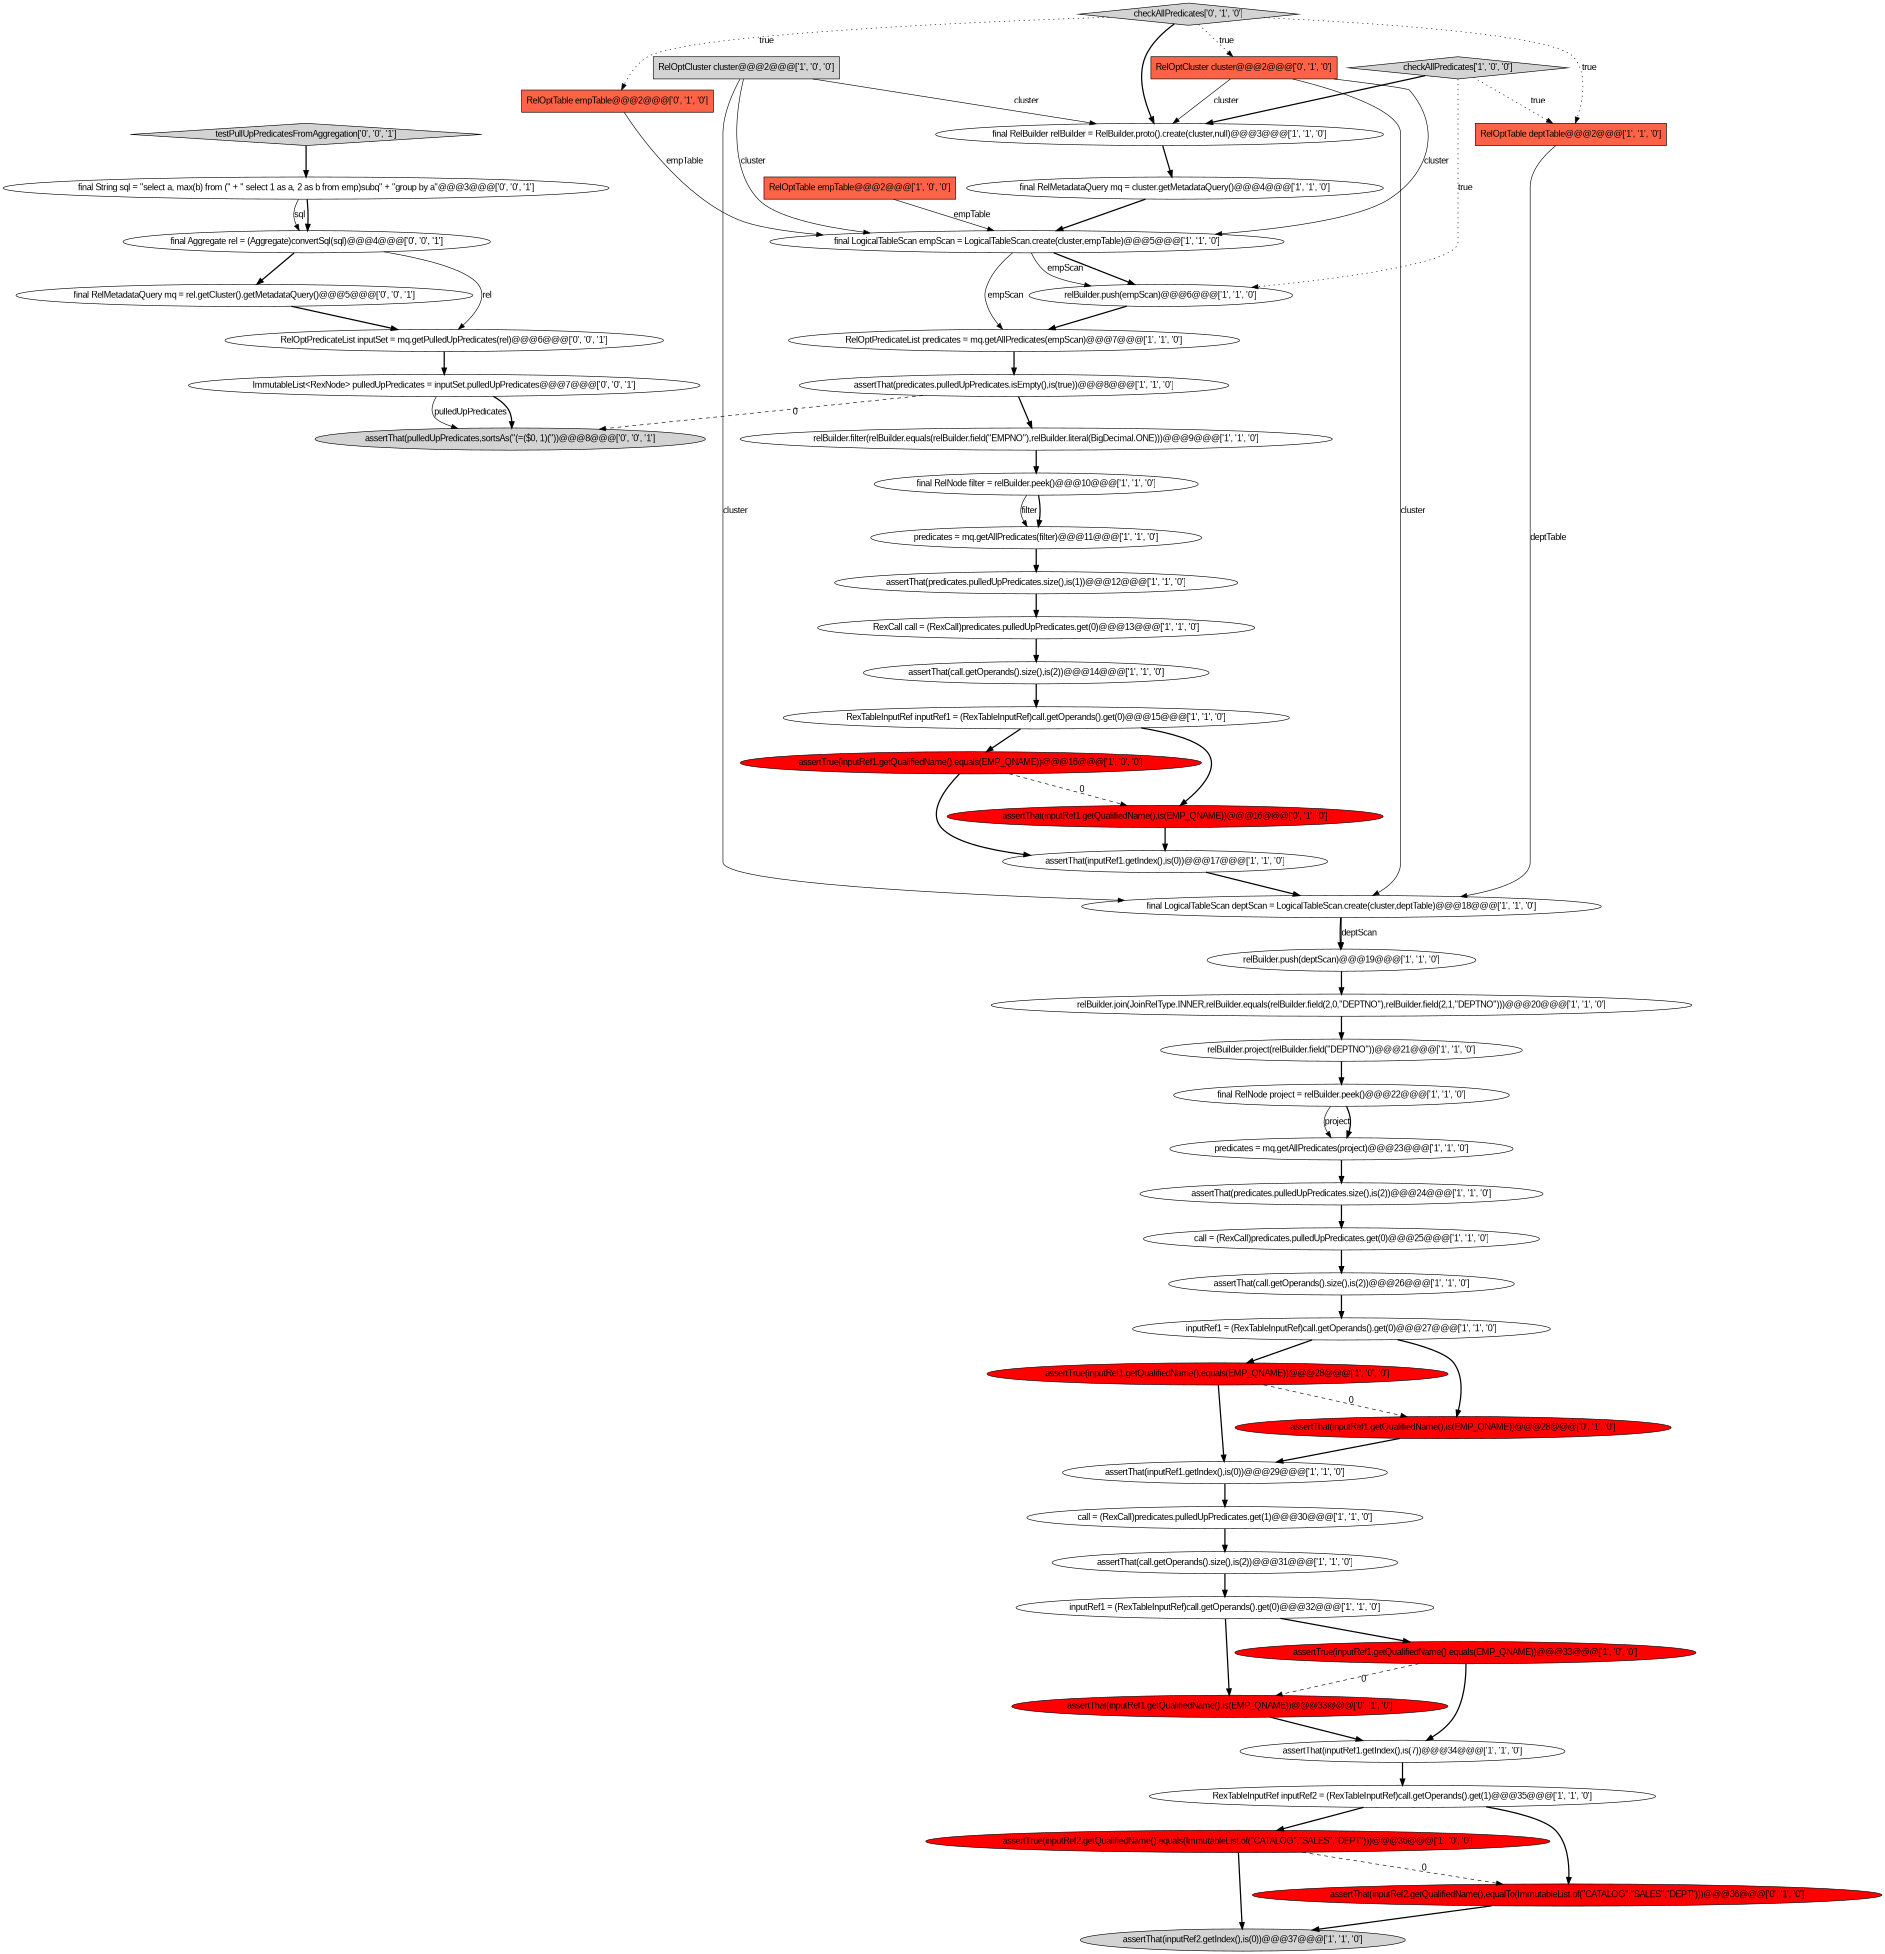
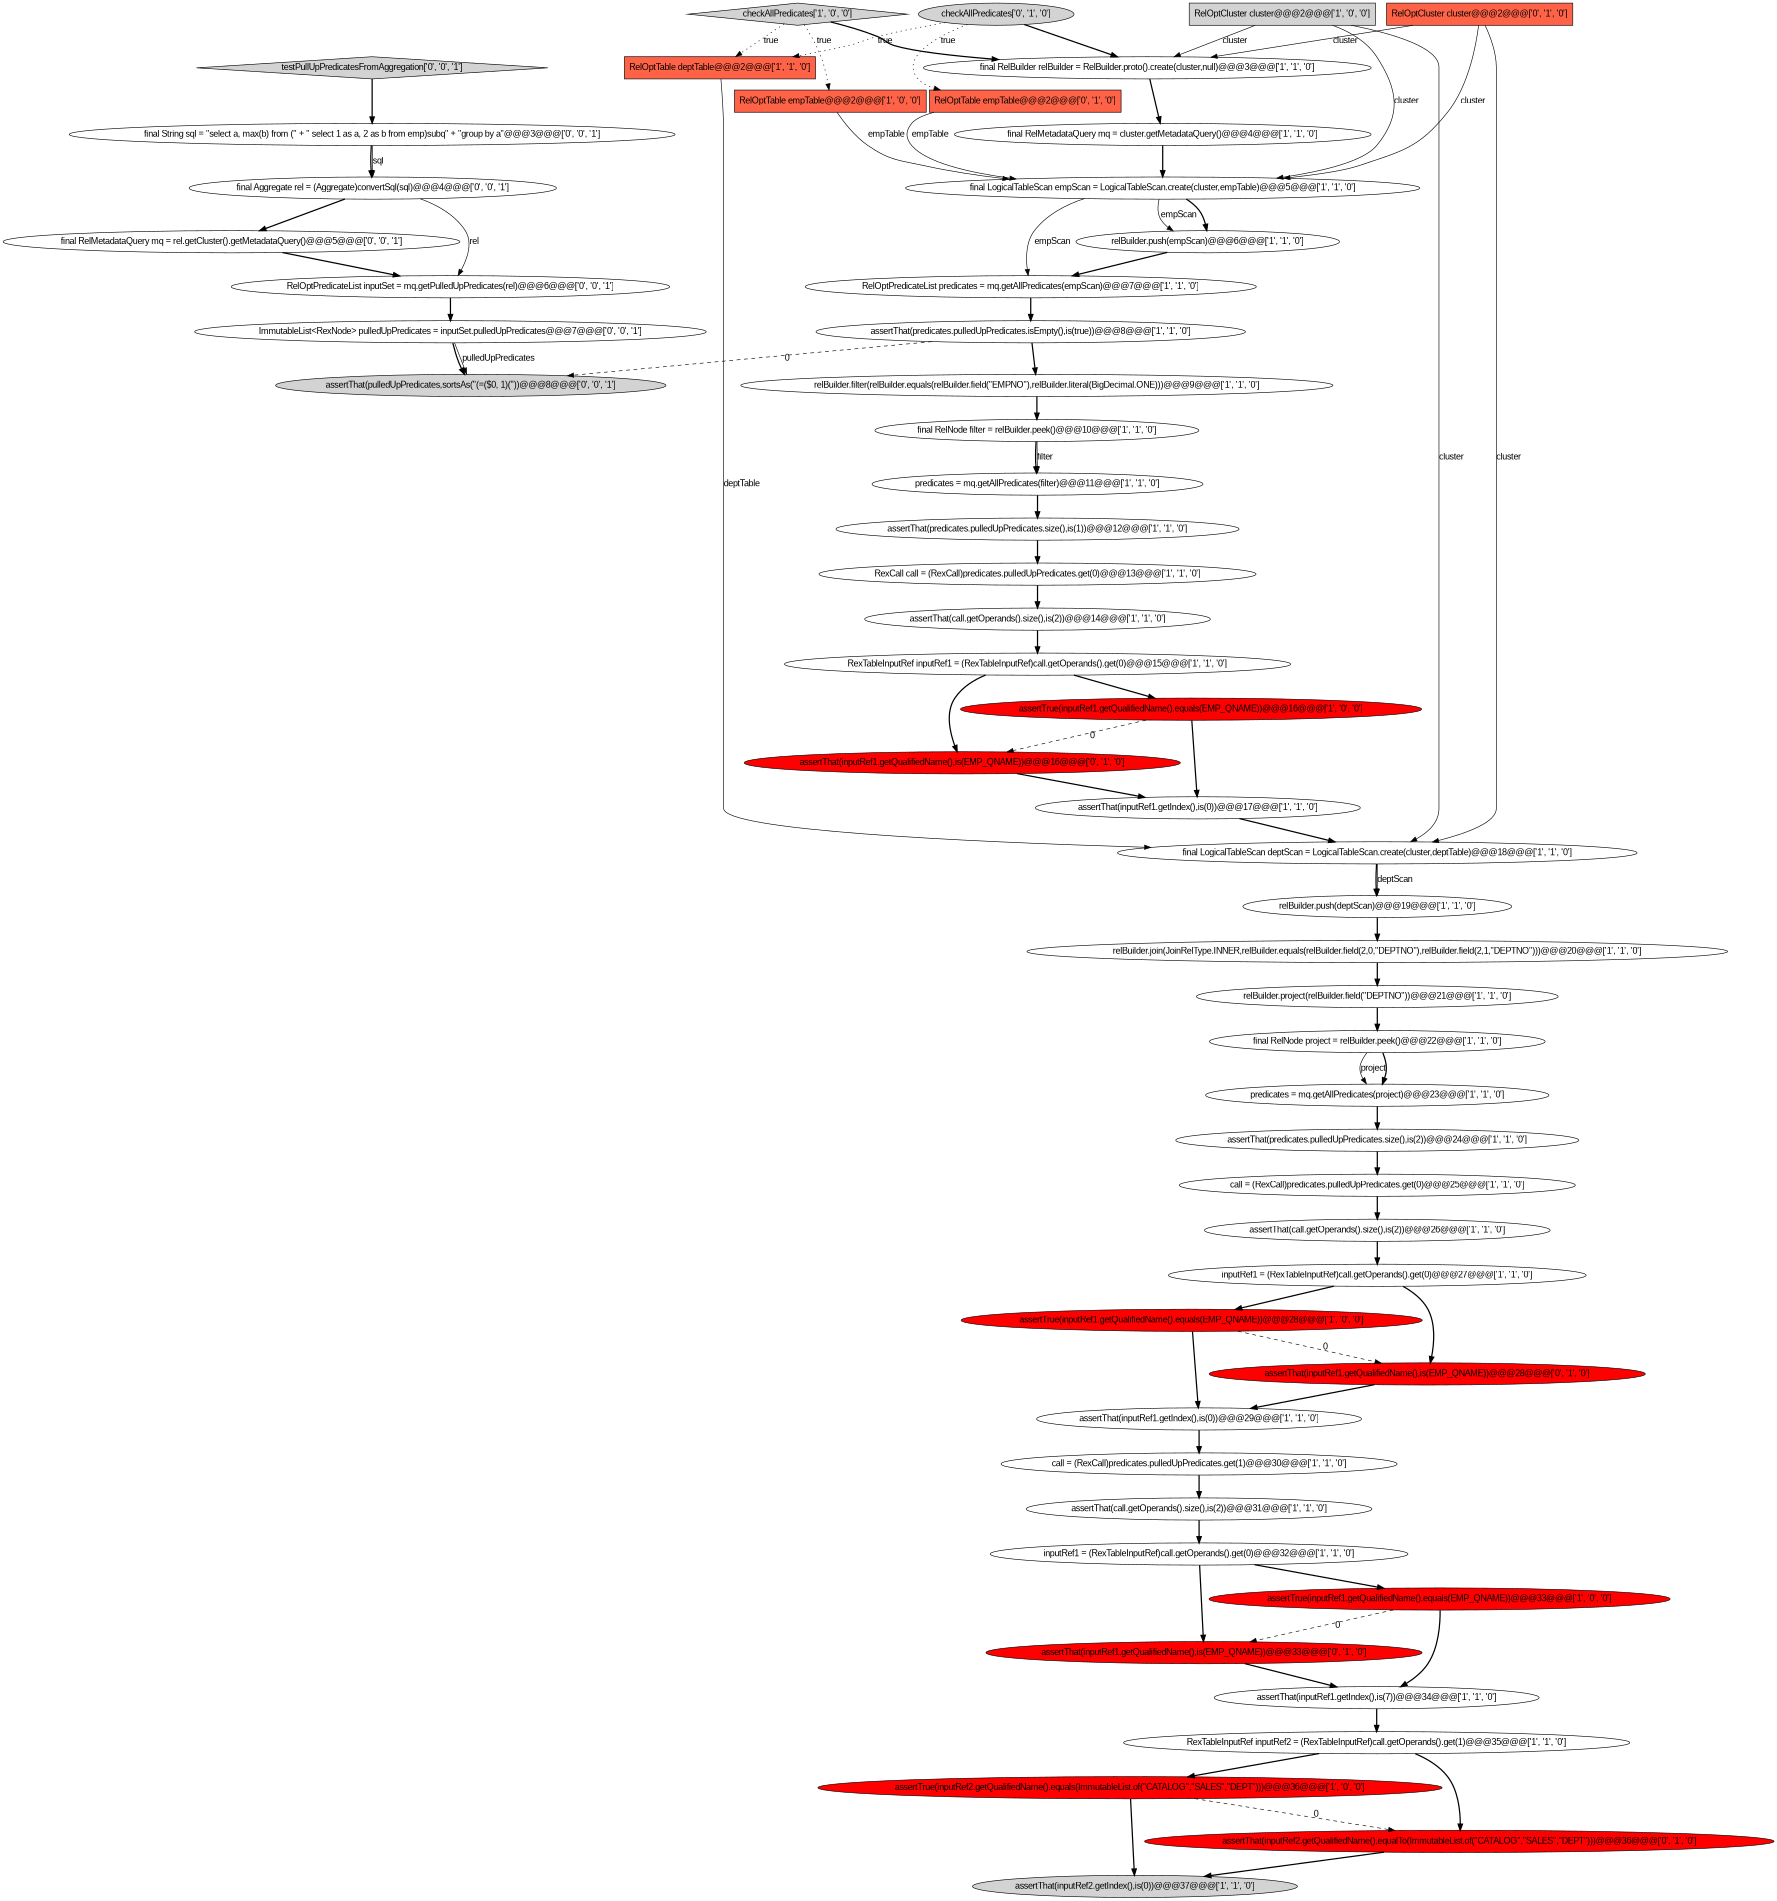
(1189, 14) -> (996, 14)
(1213, 38) -> none
(1441, 256) -> (821, 56)
